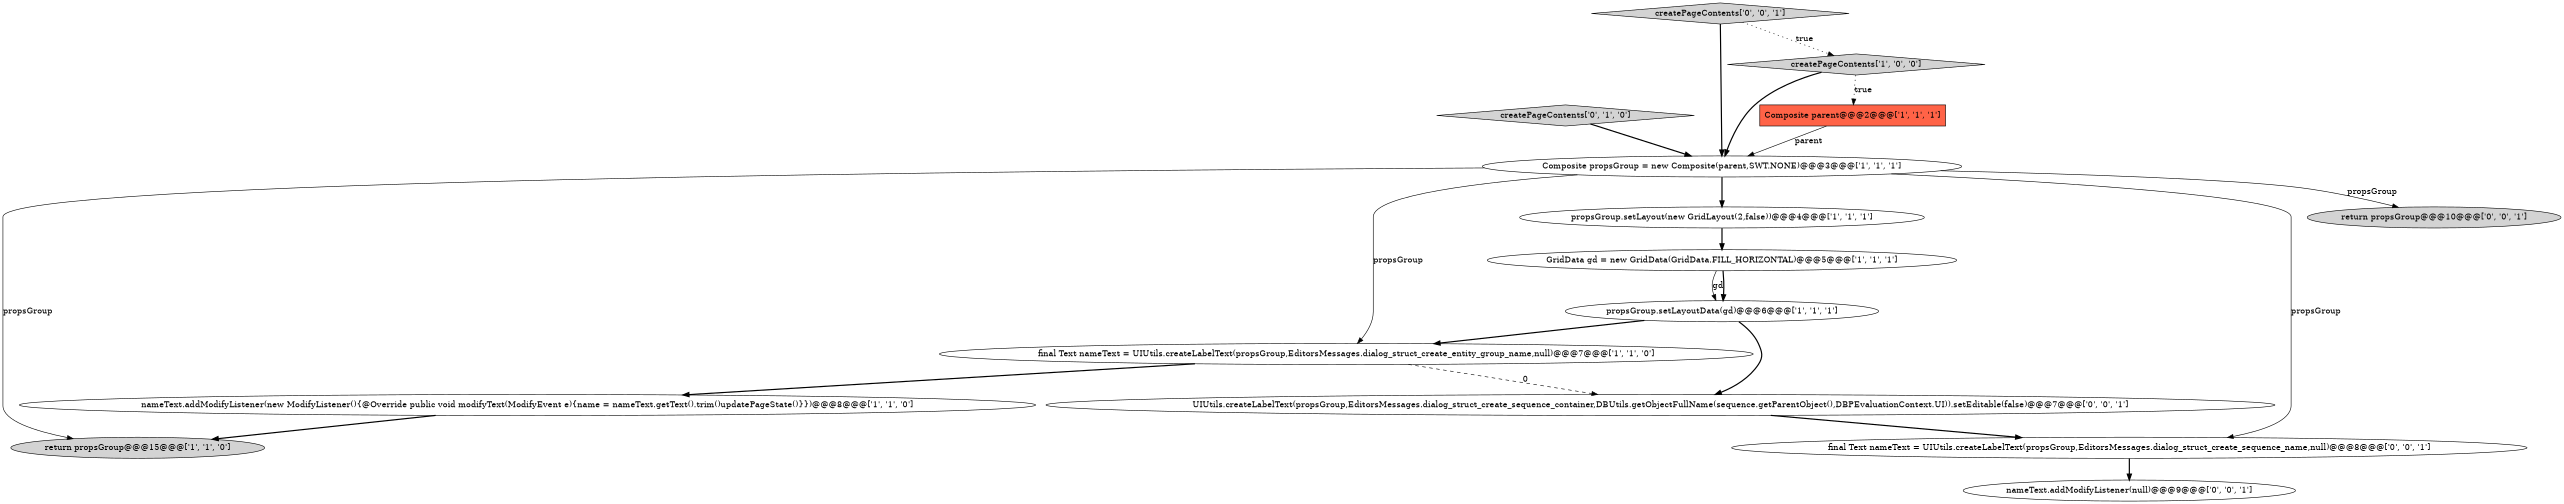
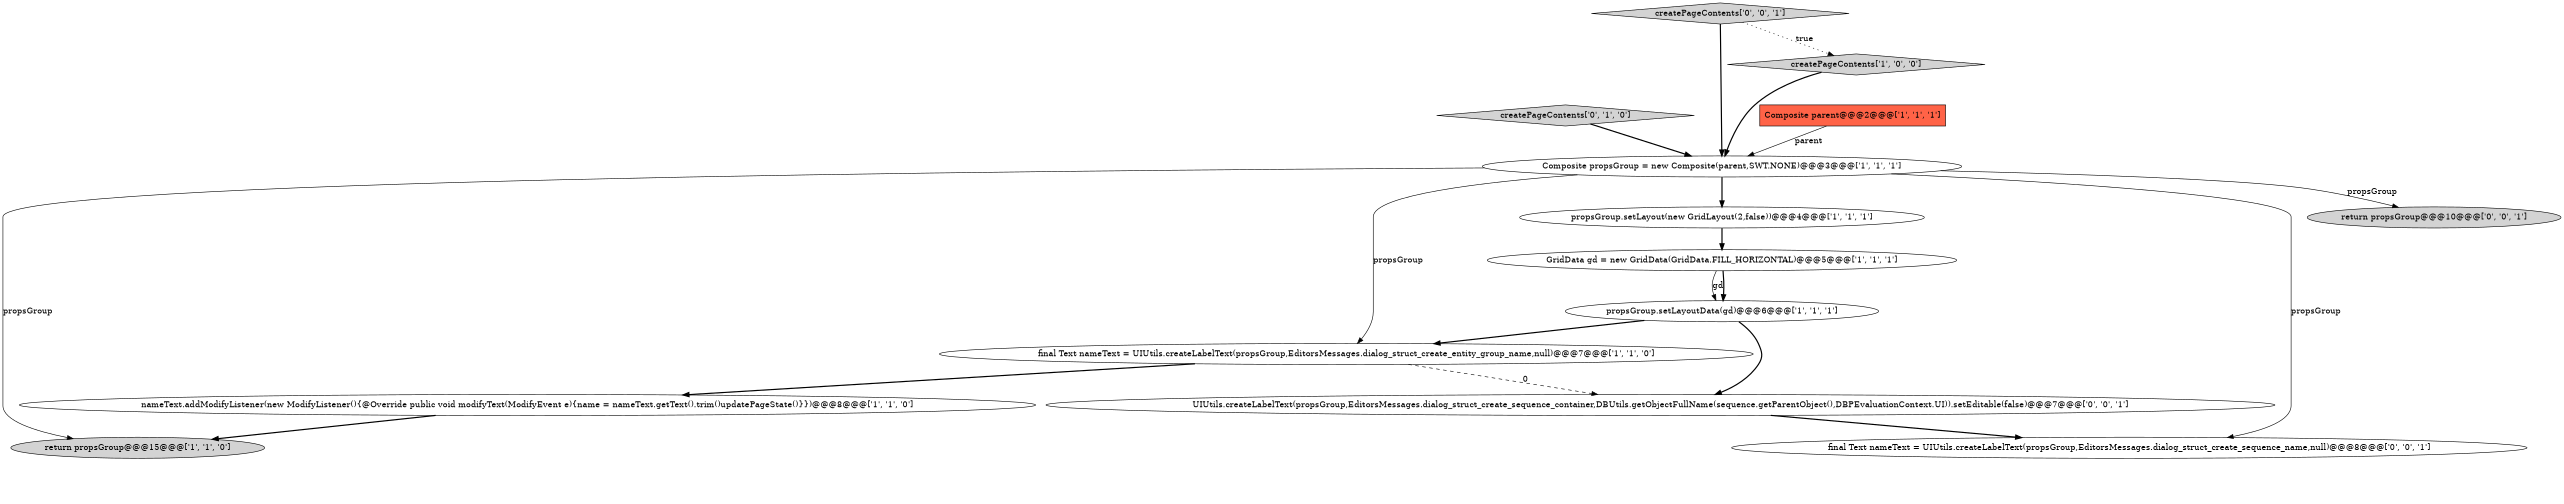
(1855, 87) -> none
(2129, 491) -> none
